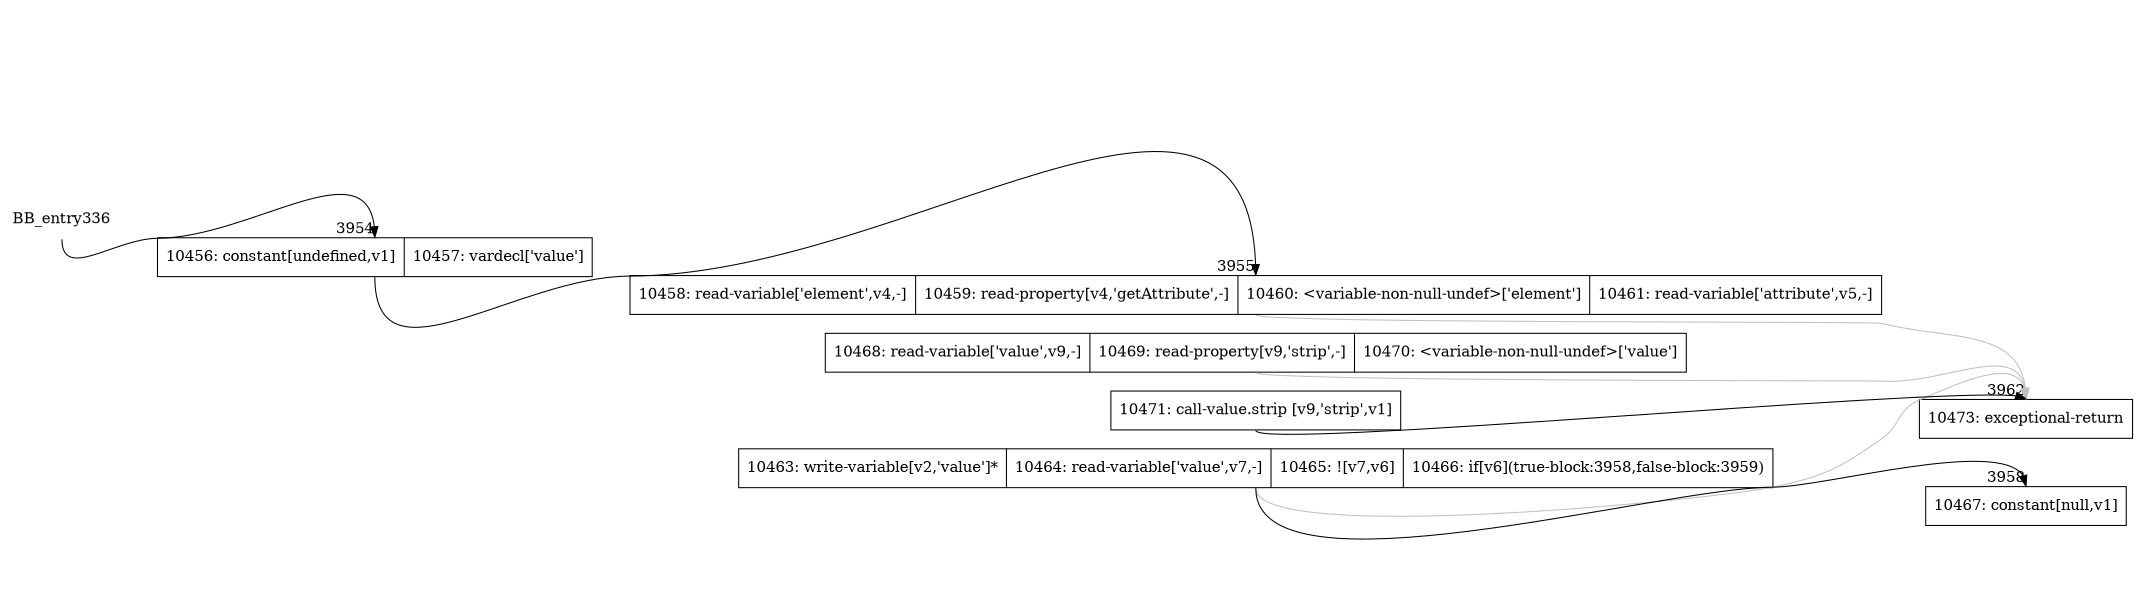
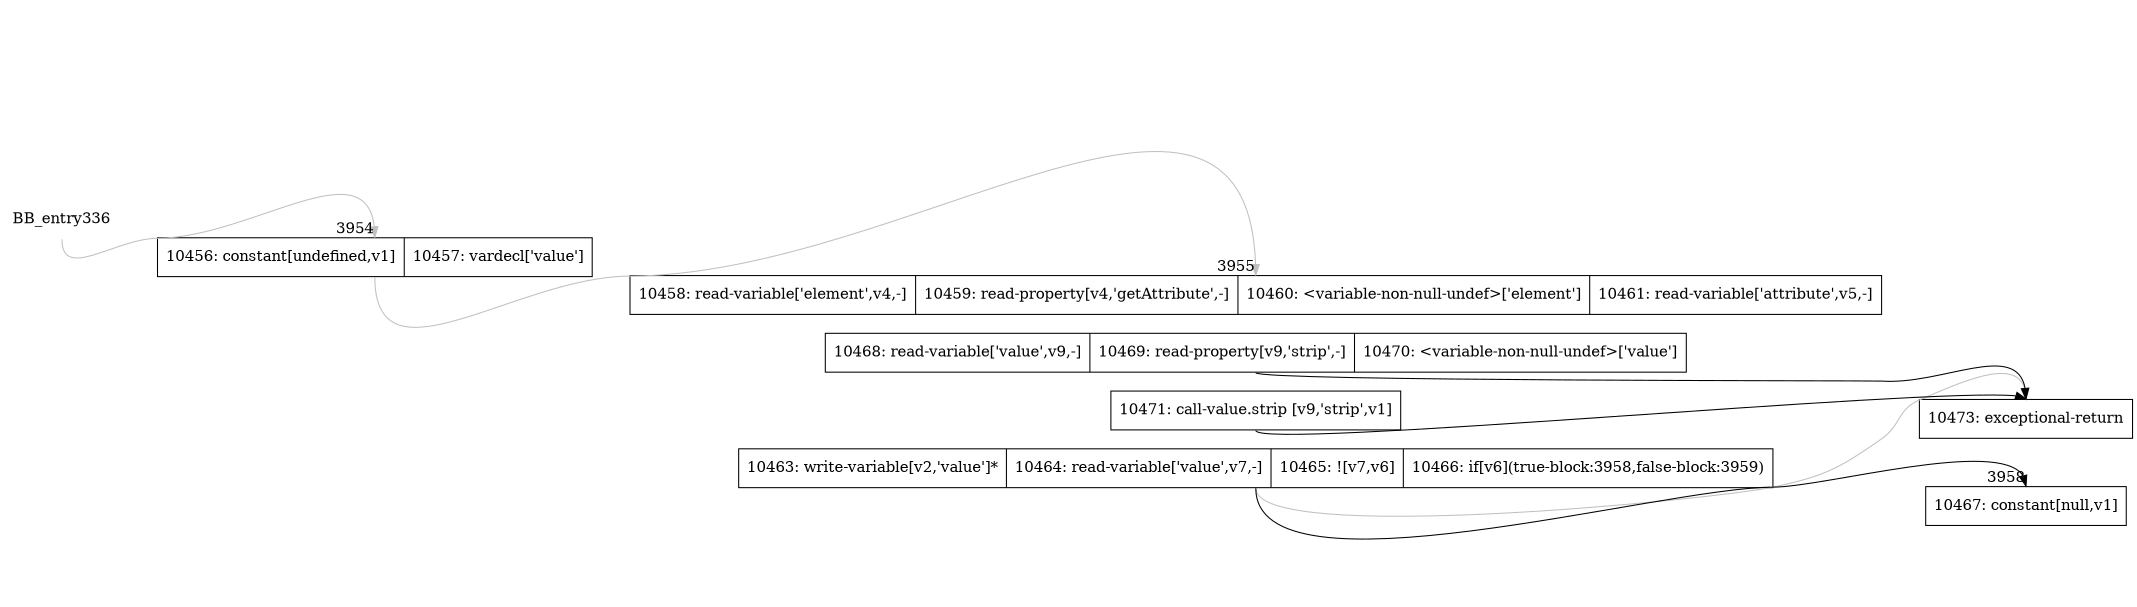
(221, 227) -> (221, 227)
(835, 239) -> (835, 239)
(1654, 322) -> none
(1647, 380) -> (1647, 380)
